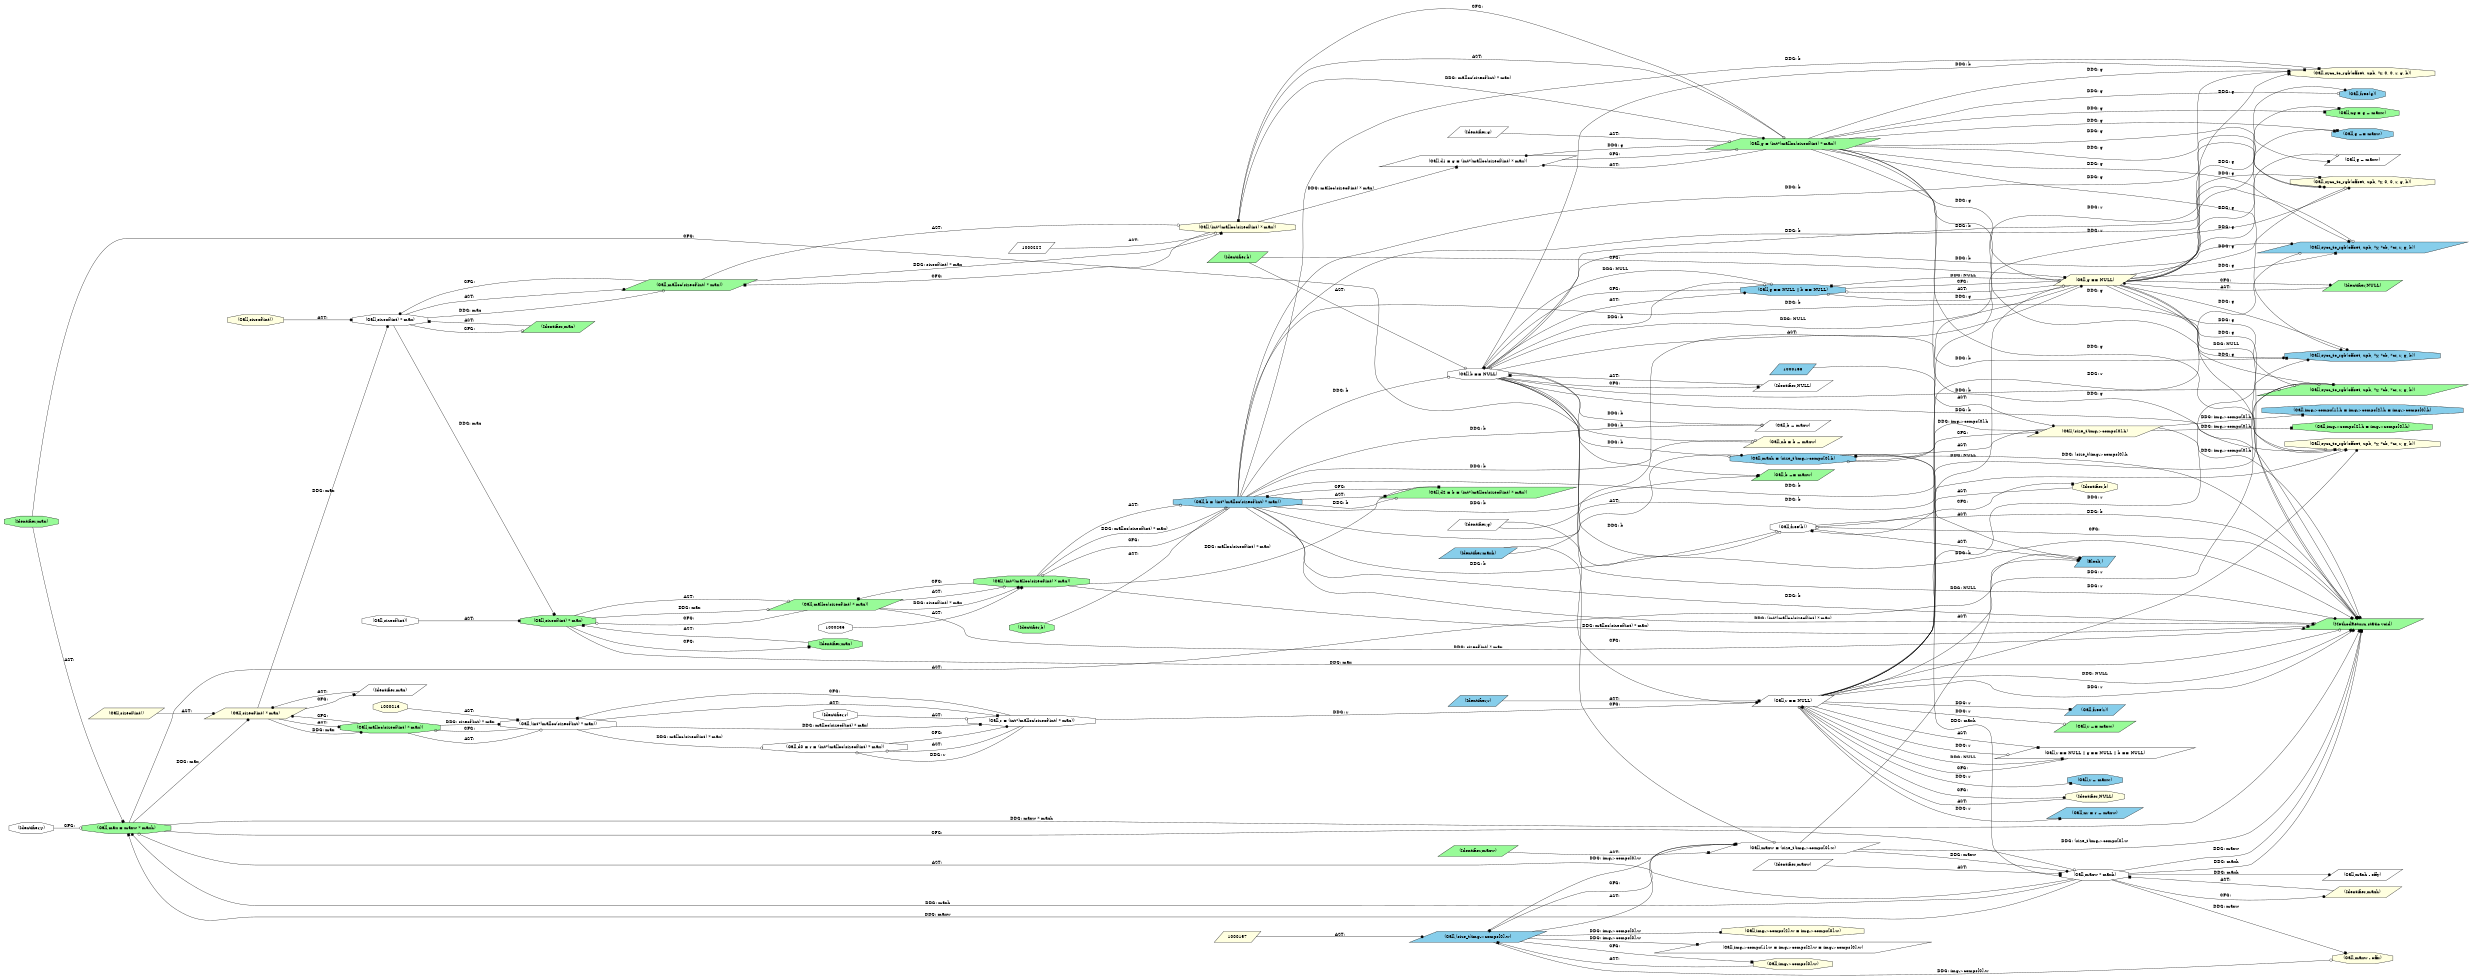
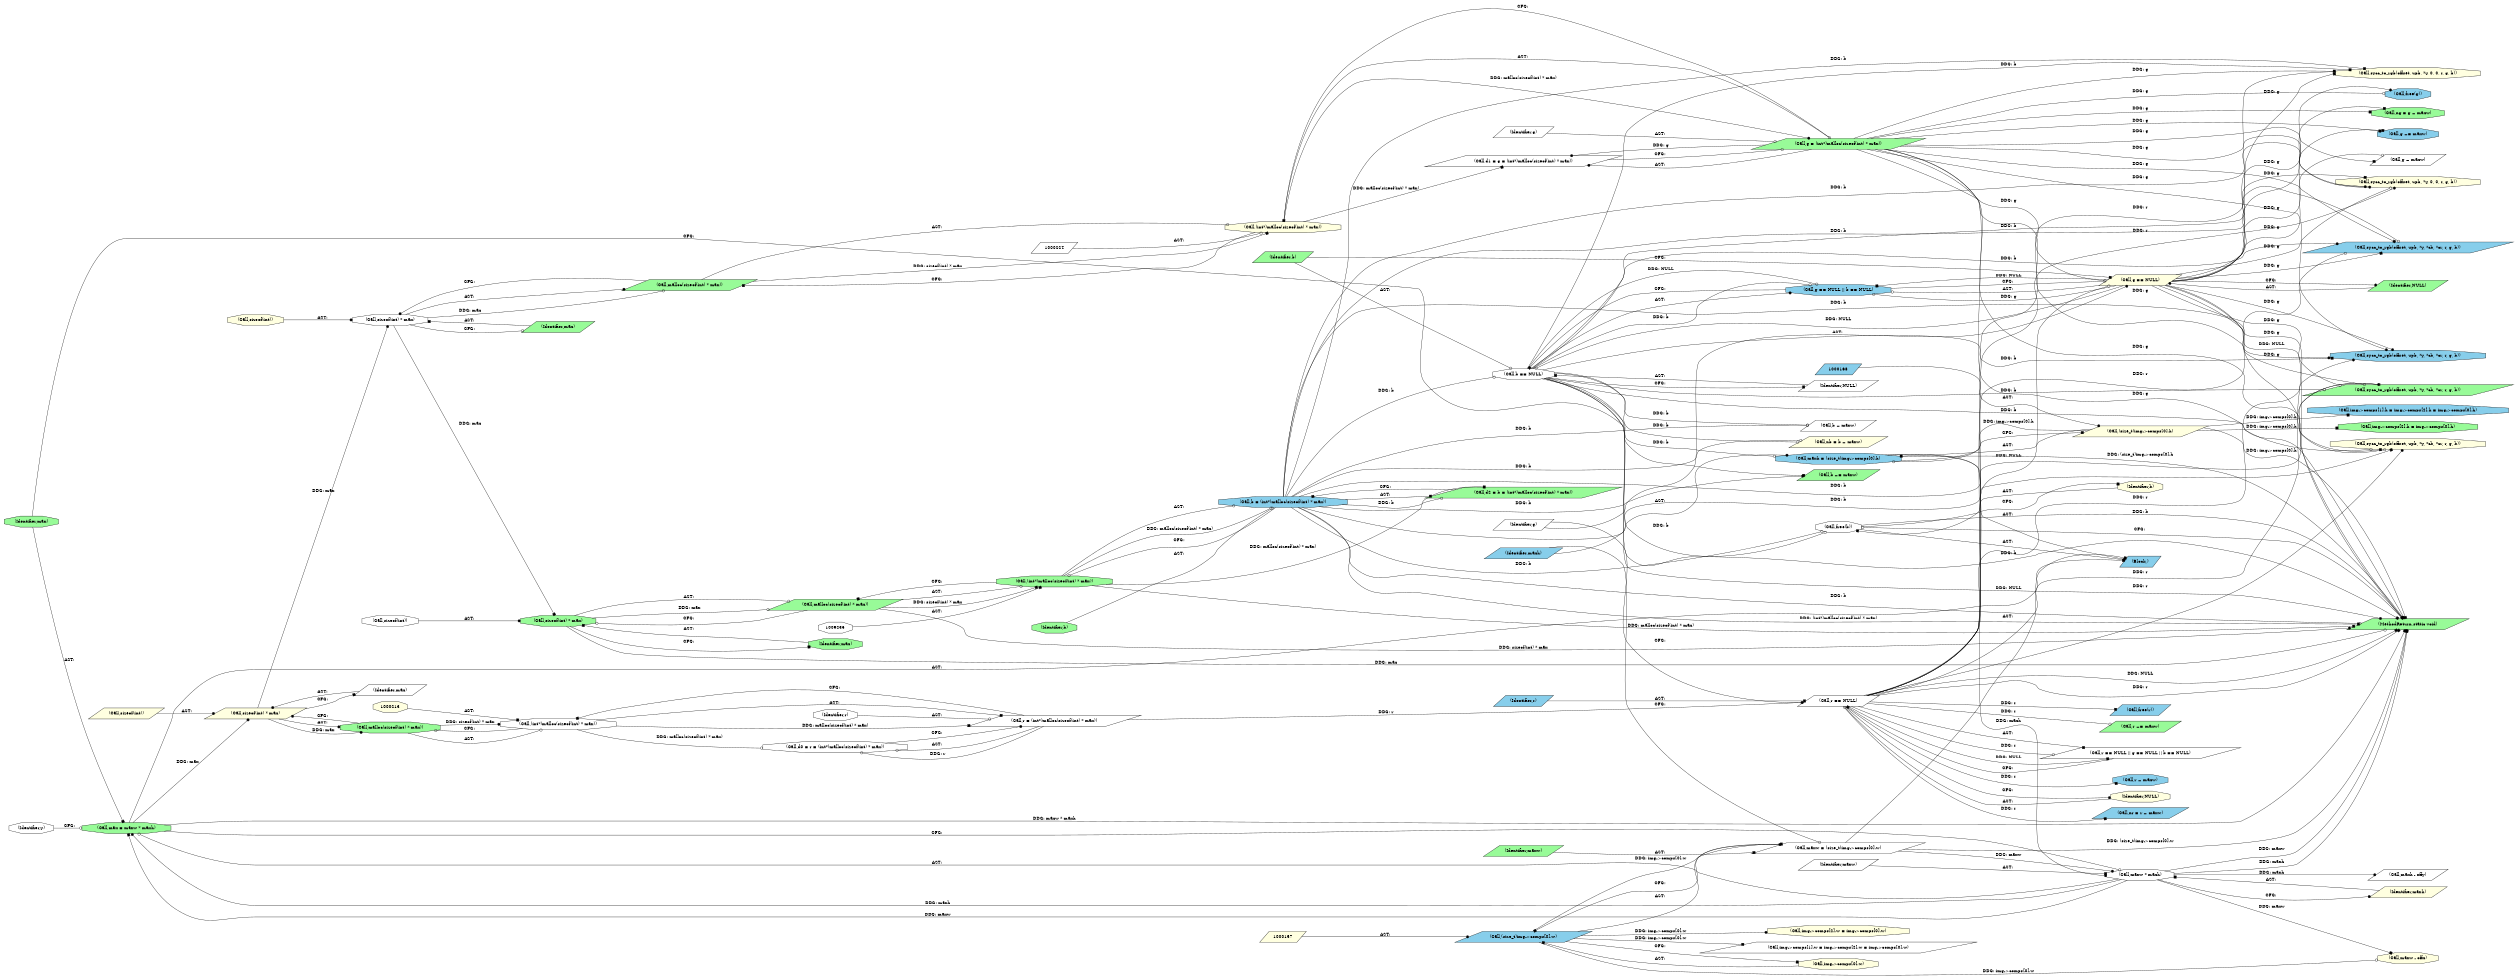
(835, 628) -> (835, 628)
(1032, 721) -> (1054, 721)
